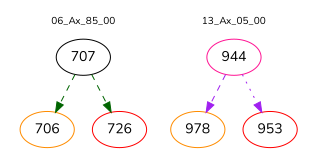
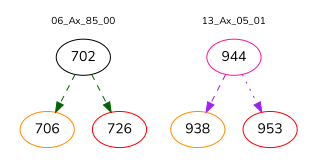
(234, 22) -> (234, 22)
(83, 57) -> (83, 57)
(198, 130) -> (198, 130)
